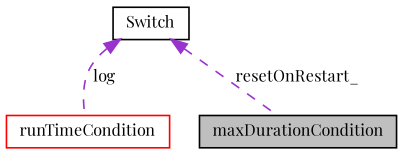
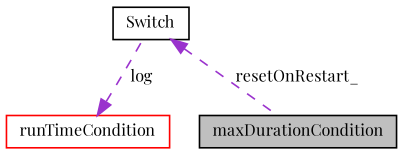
(86, 79) -> (125, 70)
